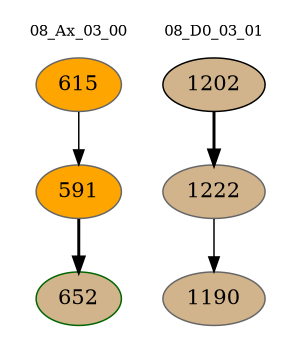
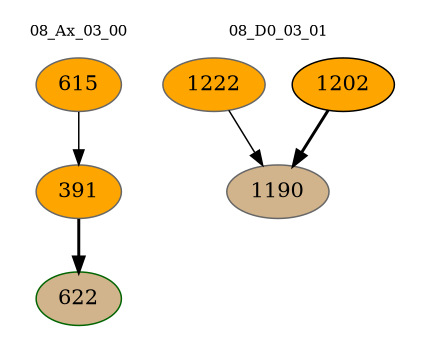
(214, 85) -> (343, 85)
(214, 131) -> (315, 131)
(79, 192) -> (79, 192)
(214, 192) -> (214, 85)
(79, 299) -> (79, 299)
